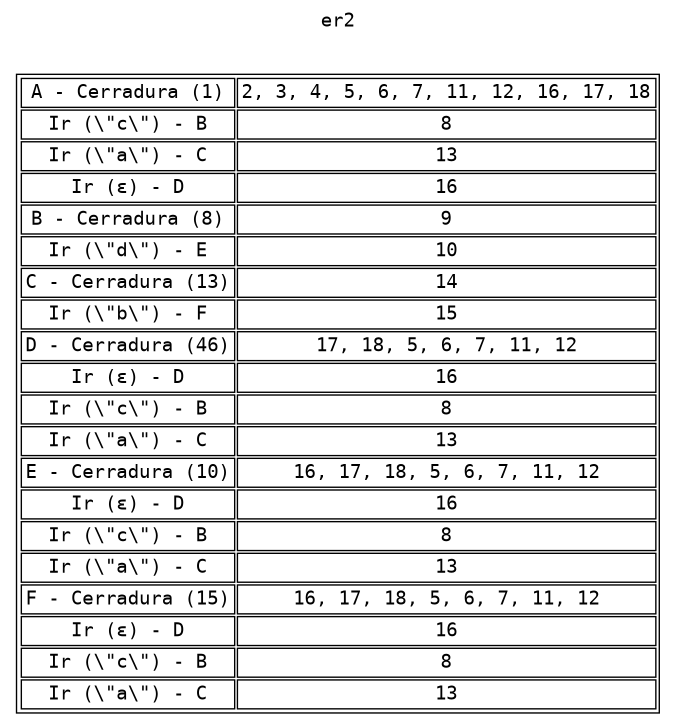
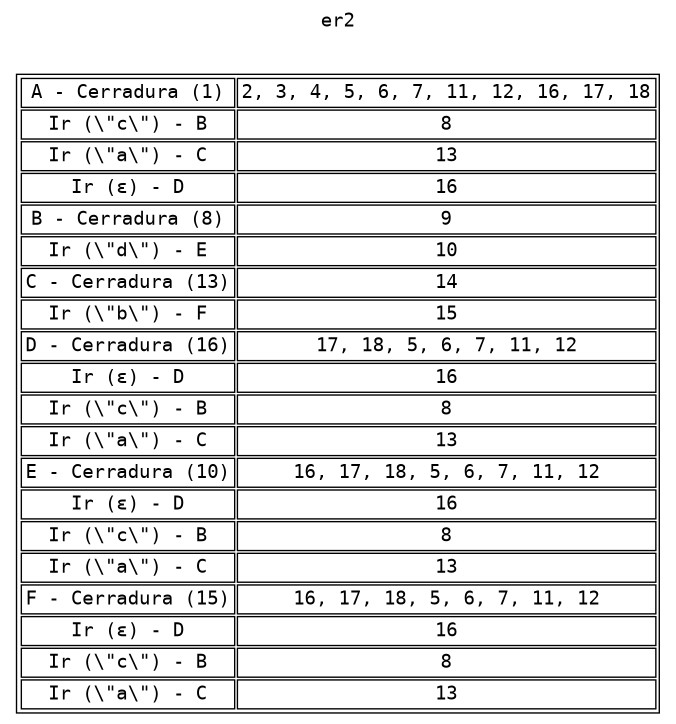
(128, 345) -> (128, 345)
